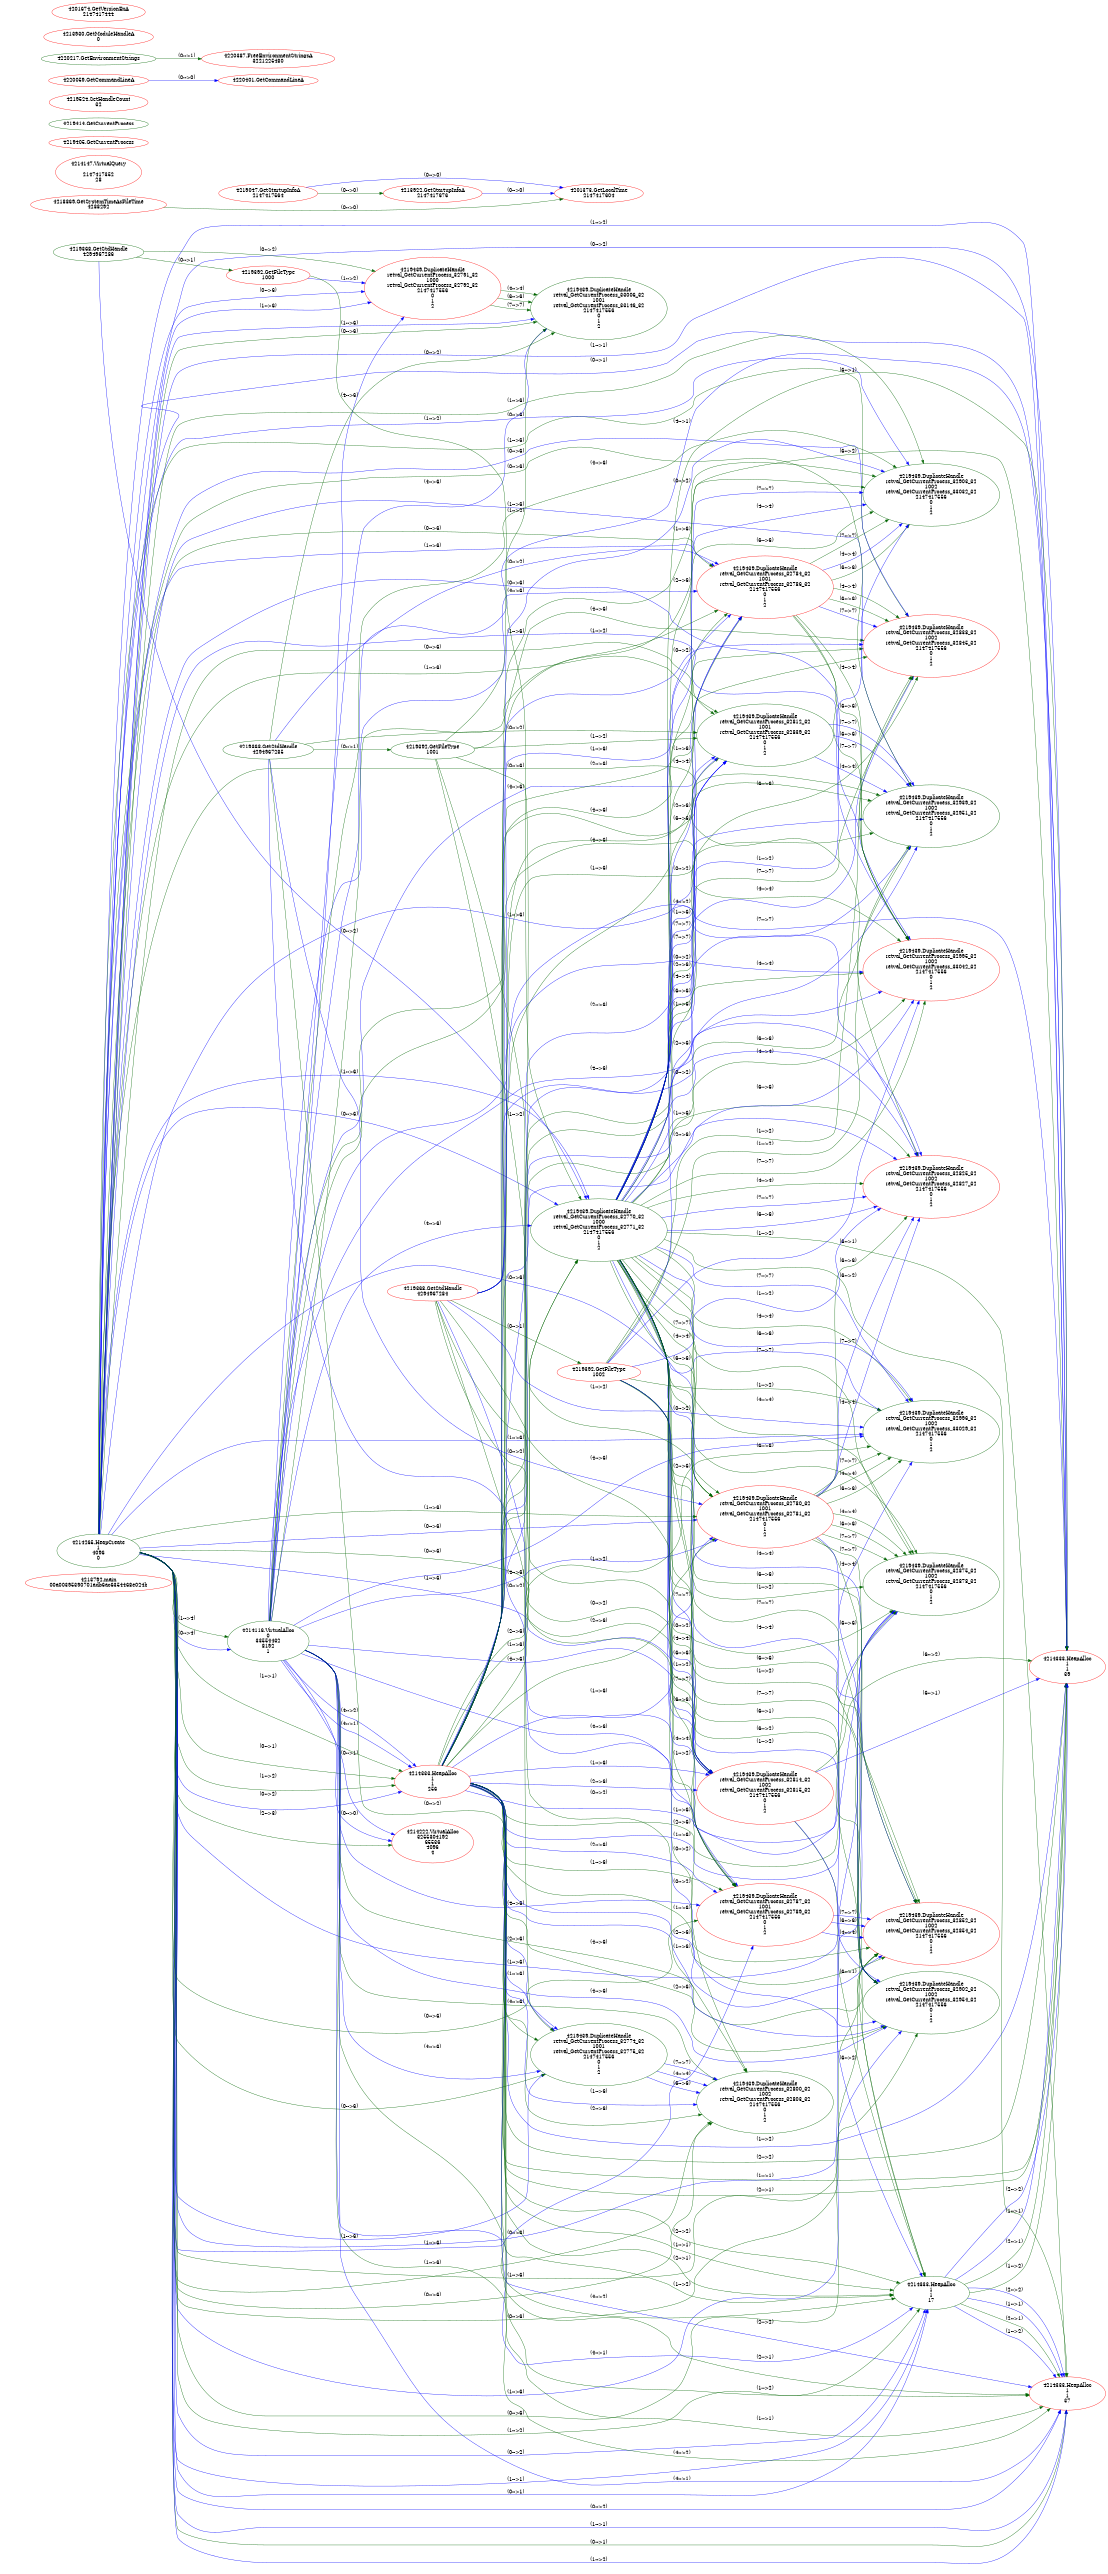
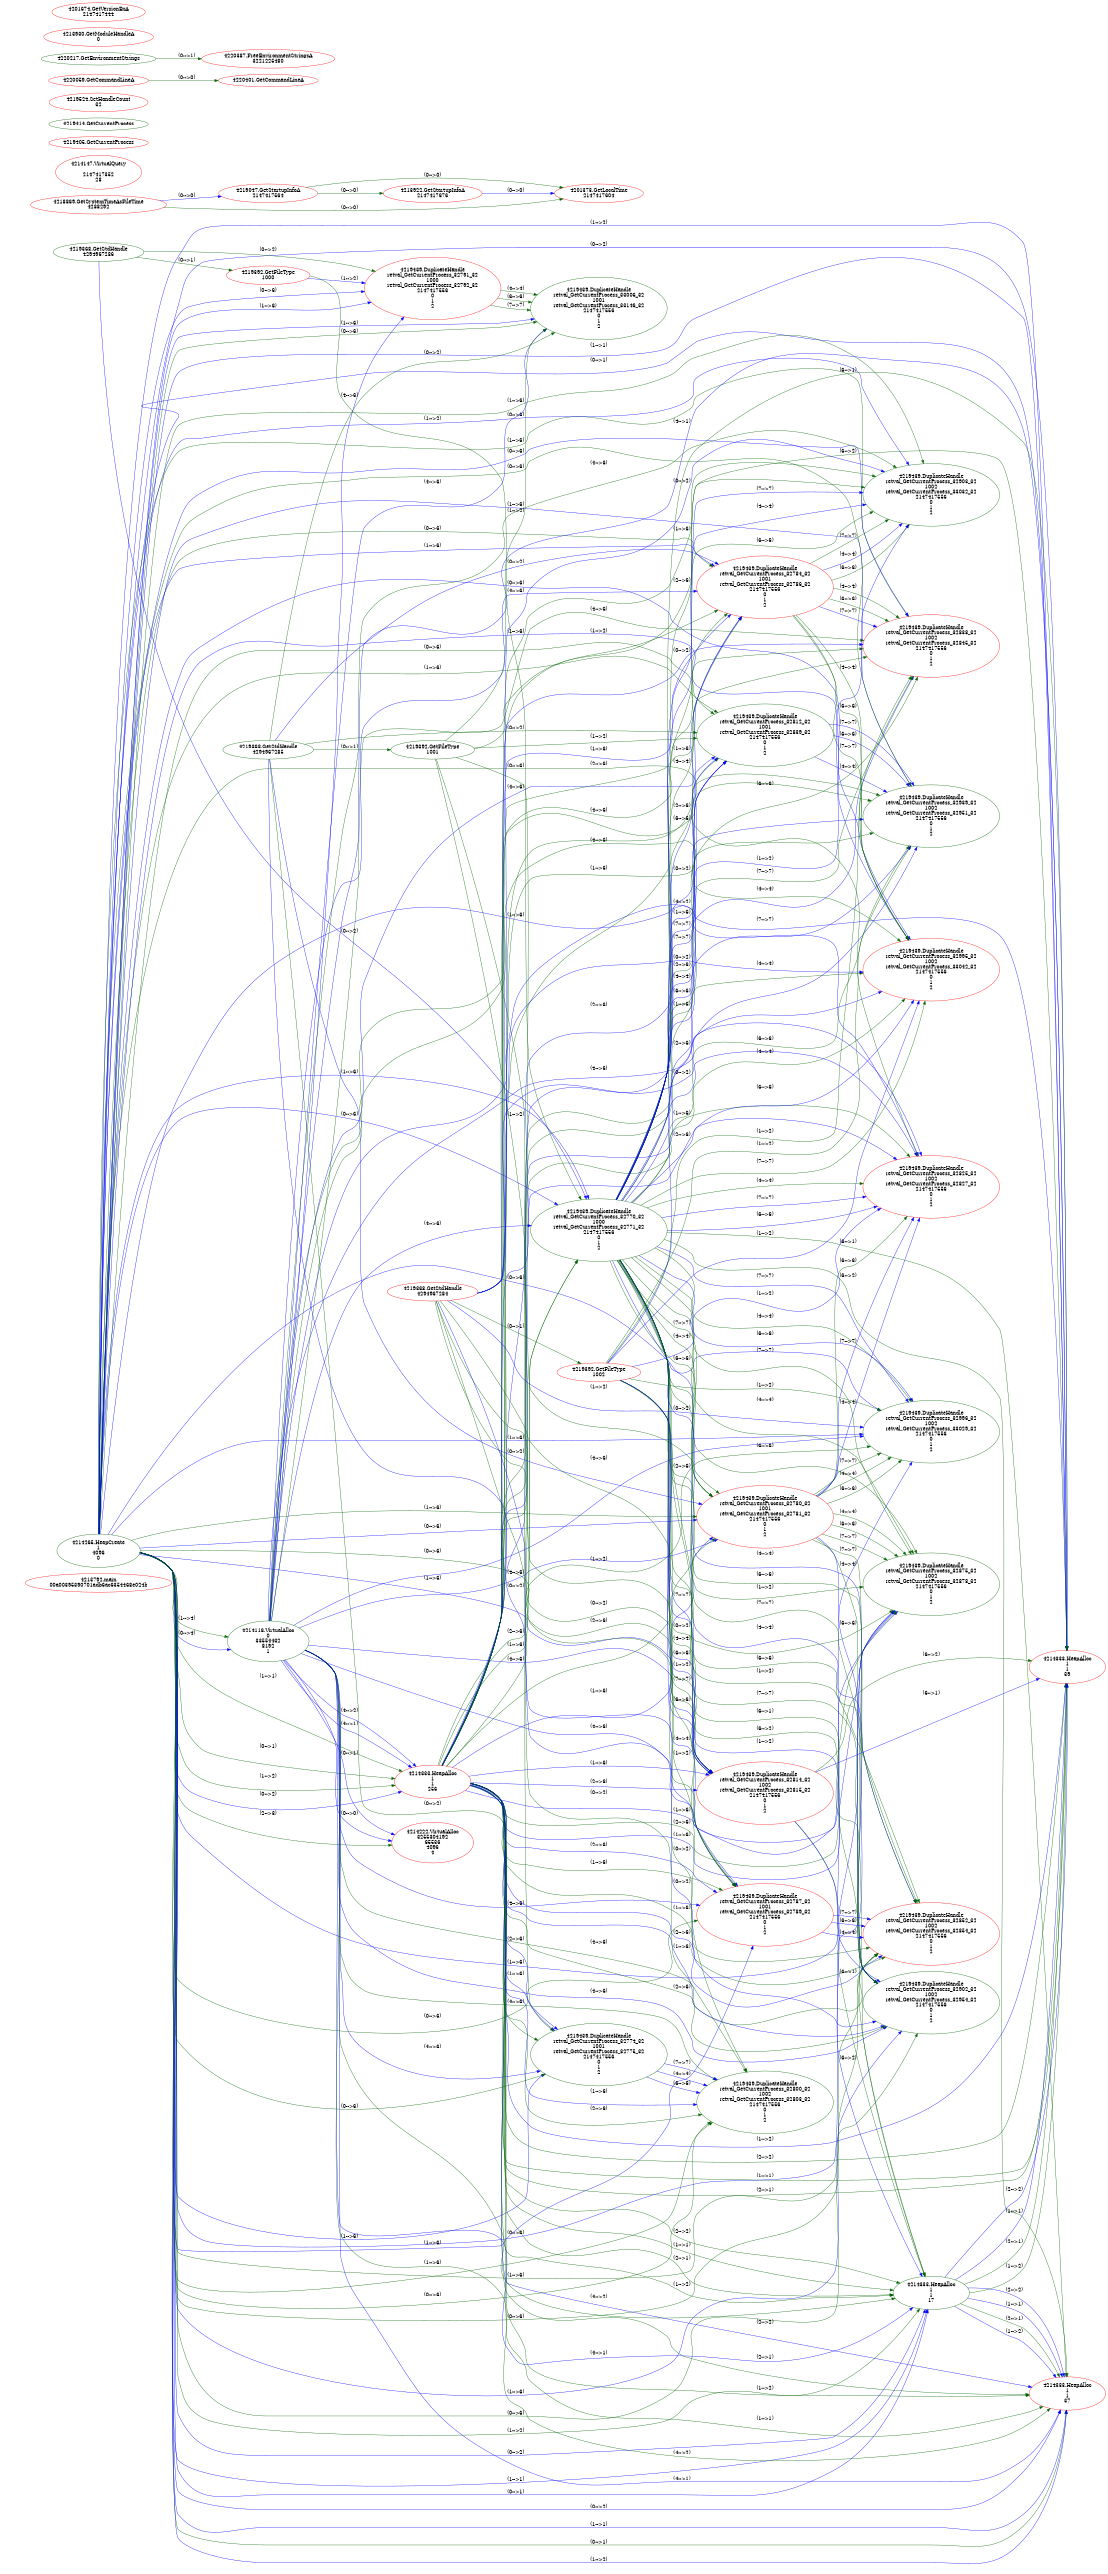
(182, 81) -> (182, 81)
(433, 178) -> (433, 178)
none -> (189, 199)
